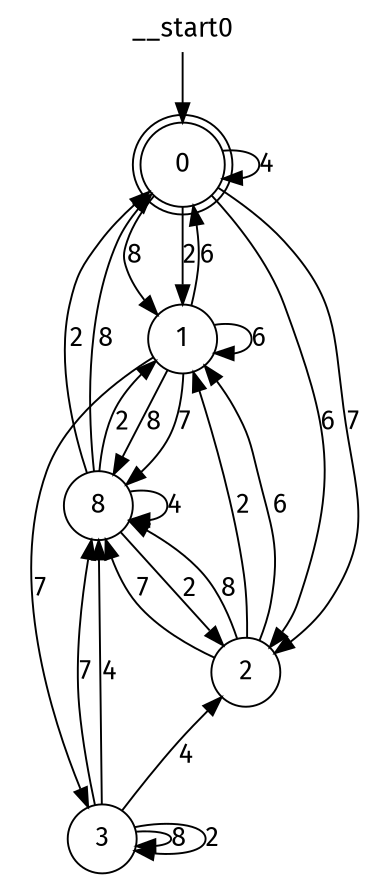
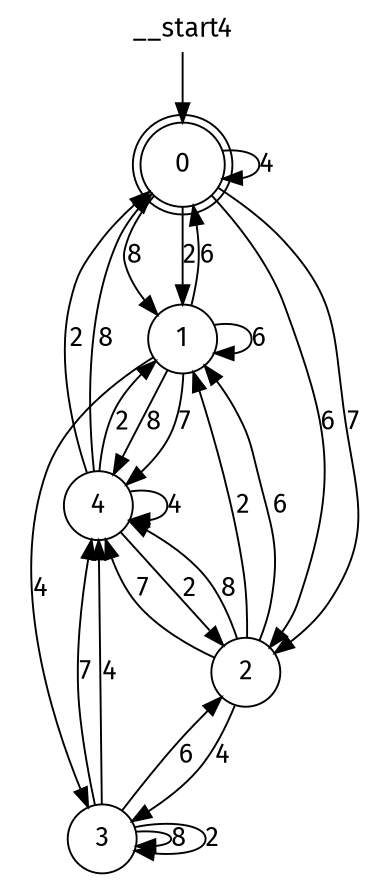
(183, 30) -> (183, 30)
(98, 506) -> (98, 506)
(41, 589) -> (41, 589)
(186, 756) -> (186, 756)
none -> (201, 766)
